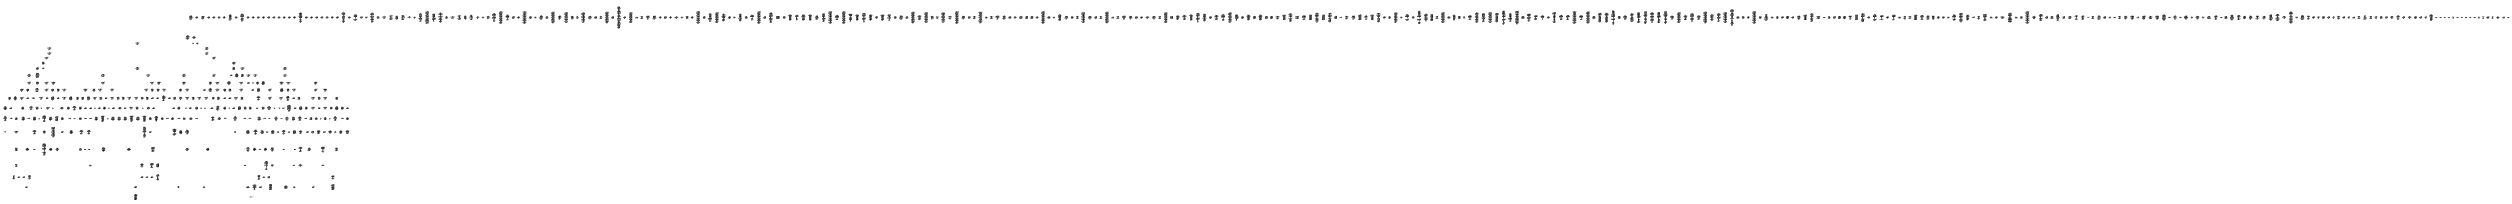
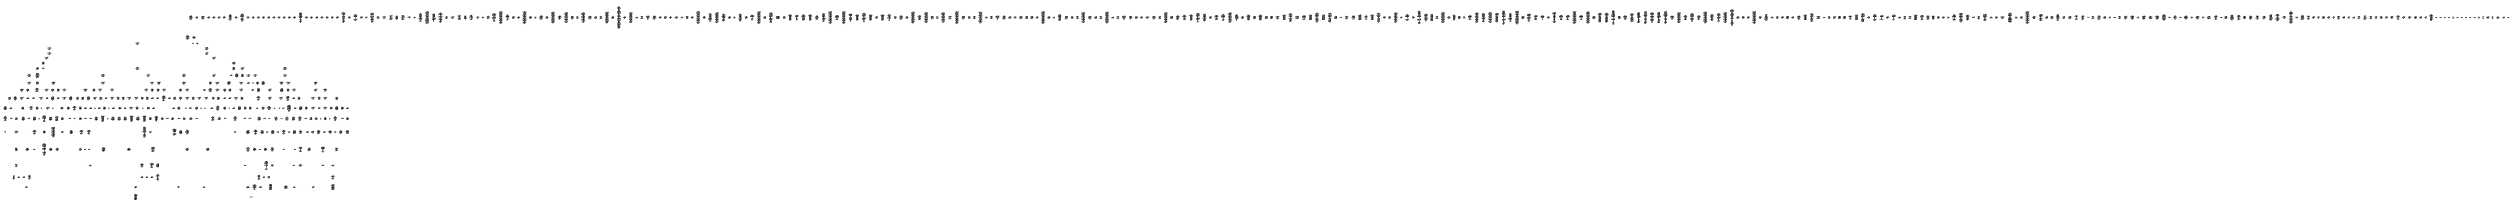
(46, 83) -> none
none -> (333, 166)
